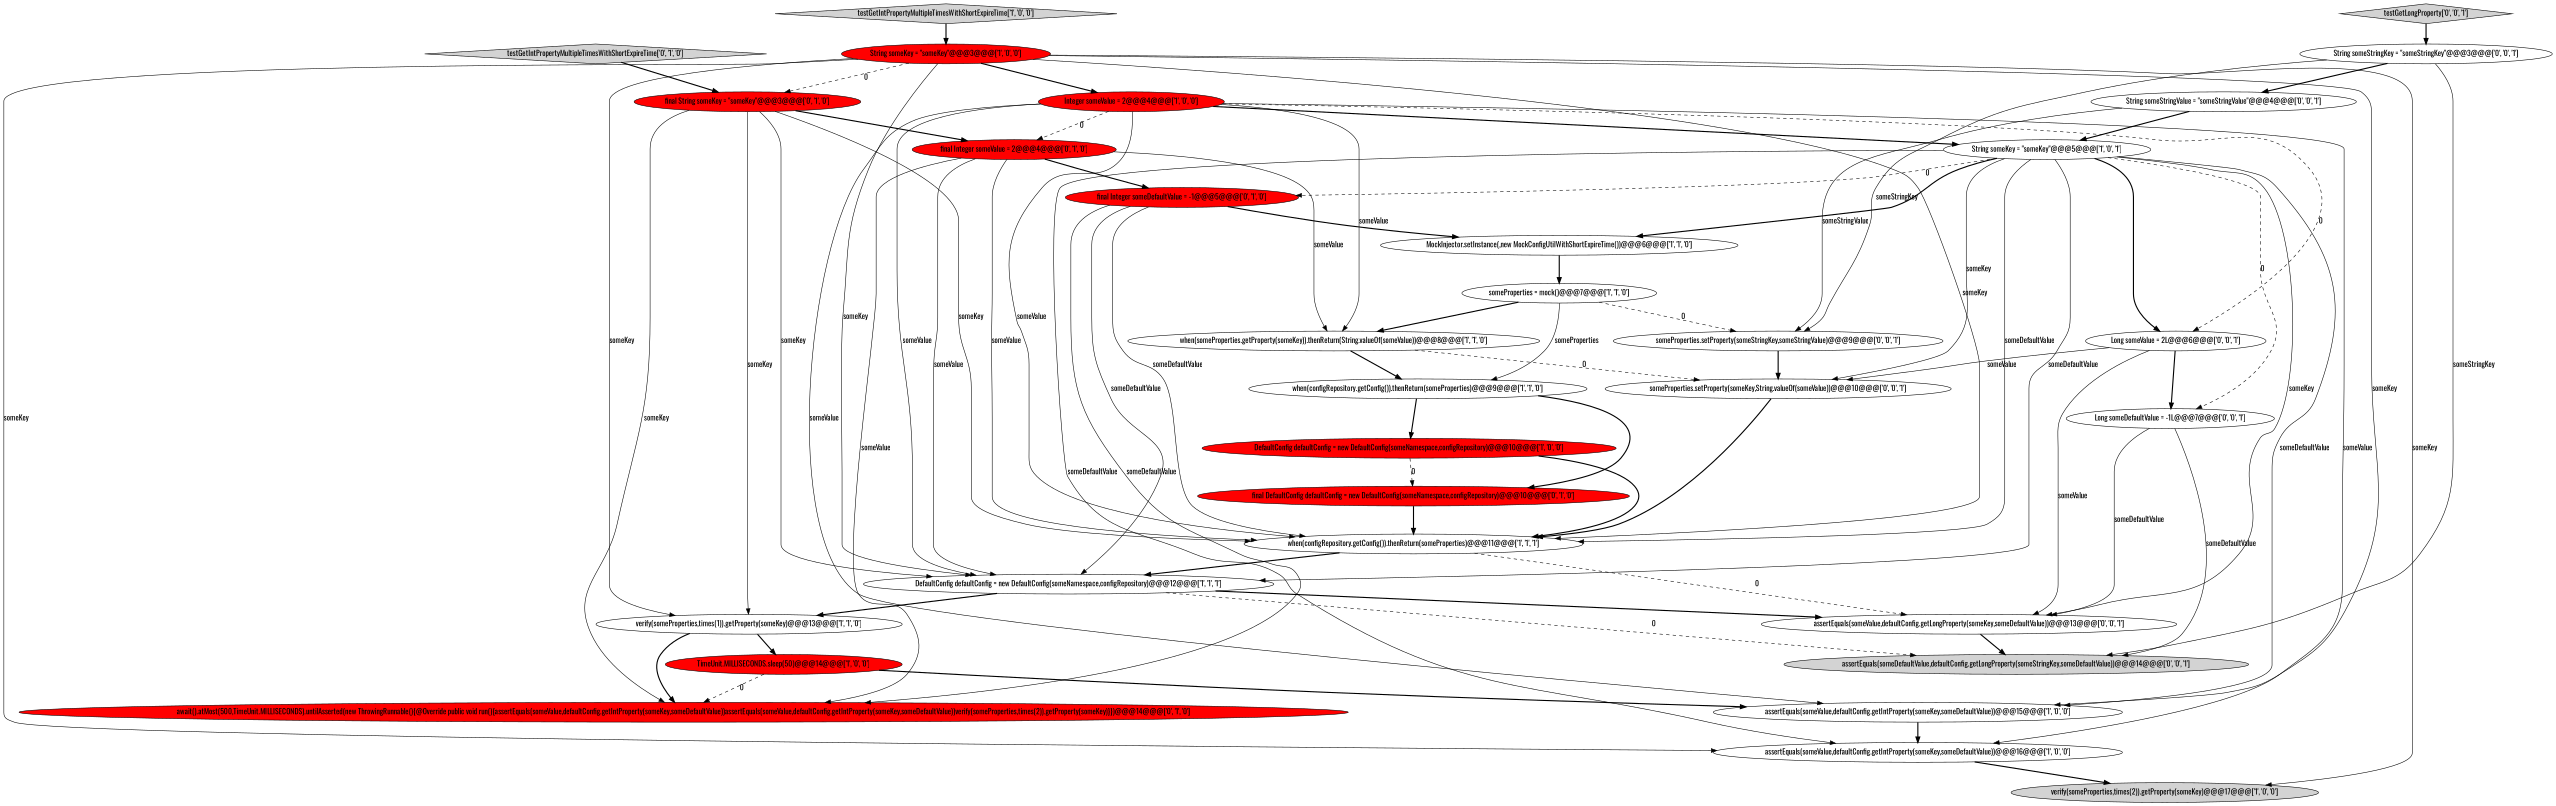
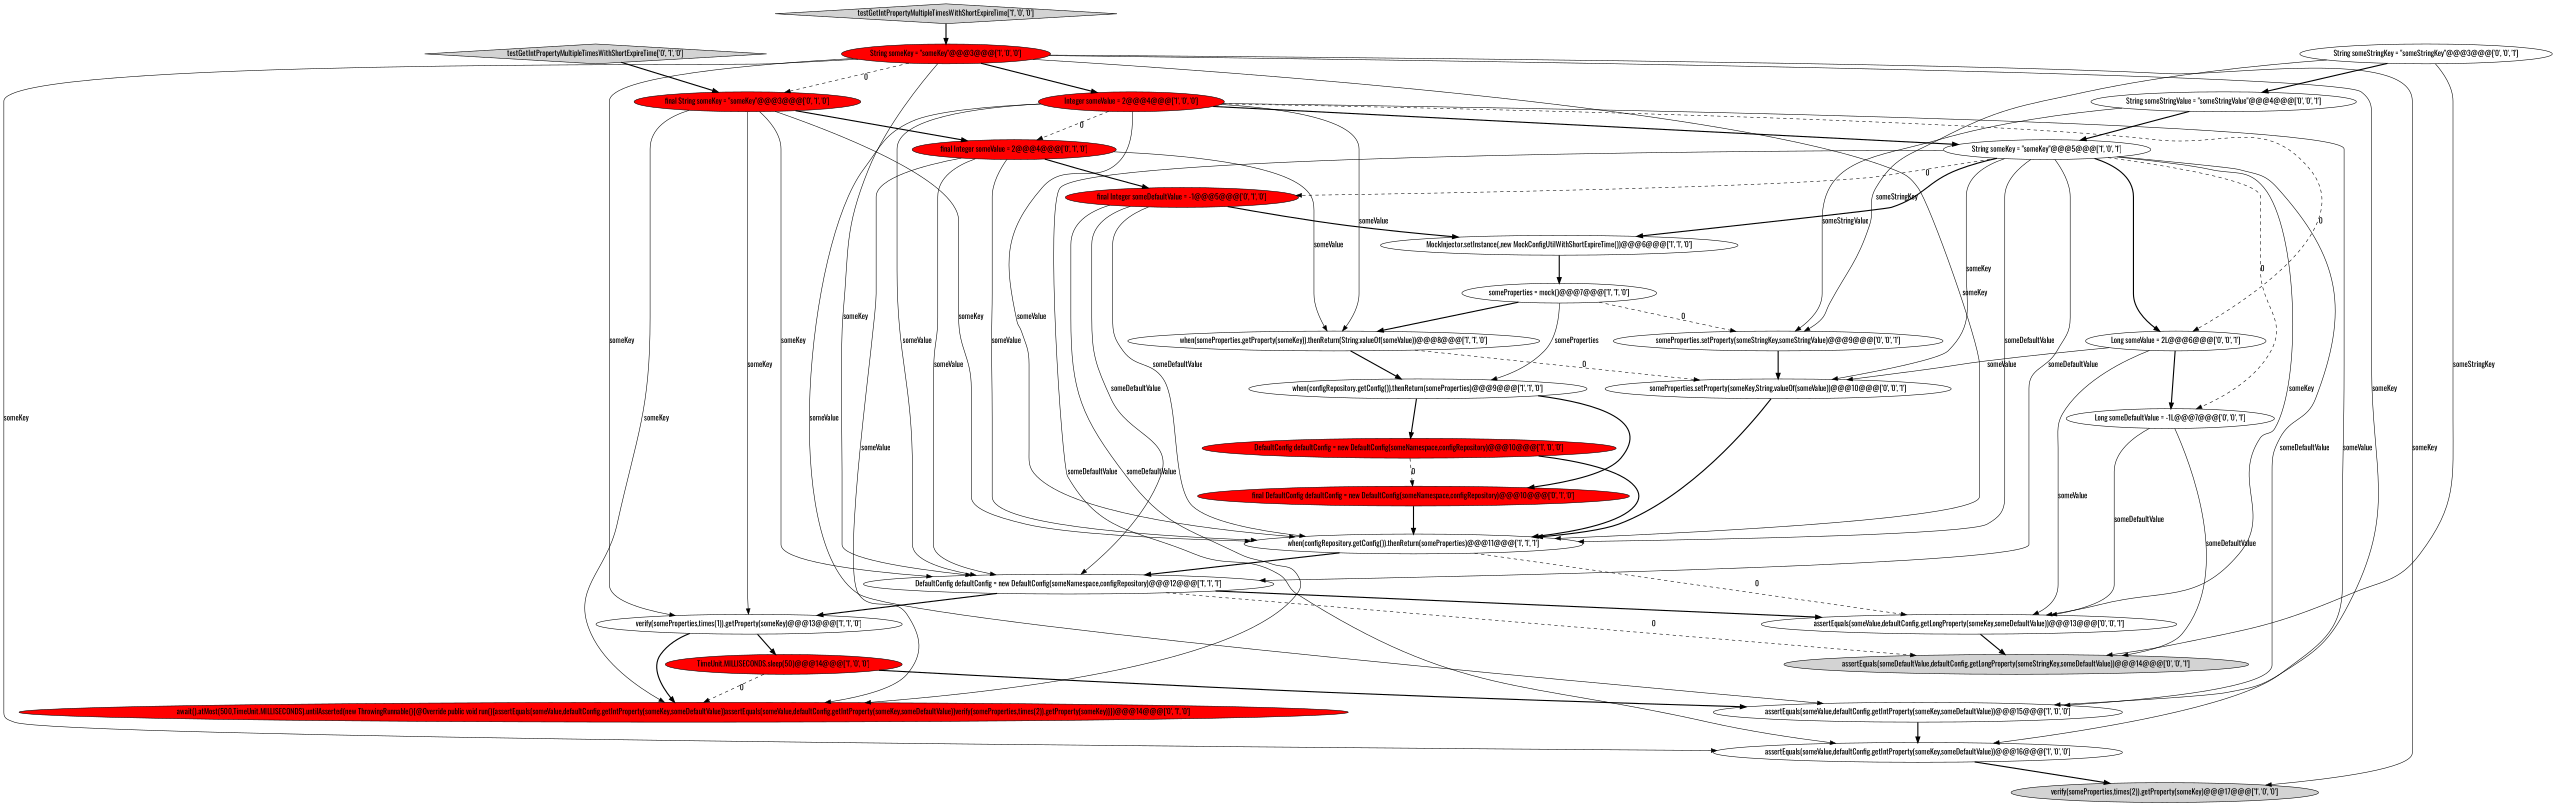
(2426, 14) -> none
